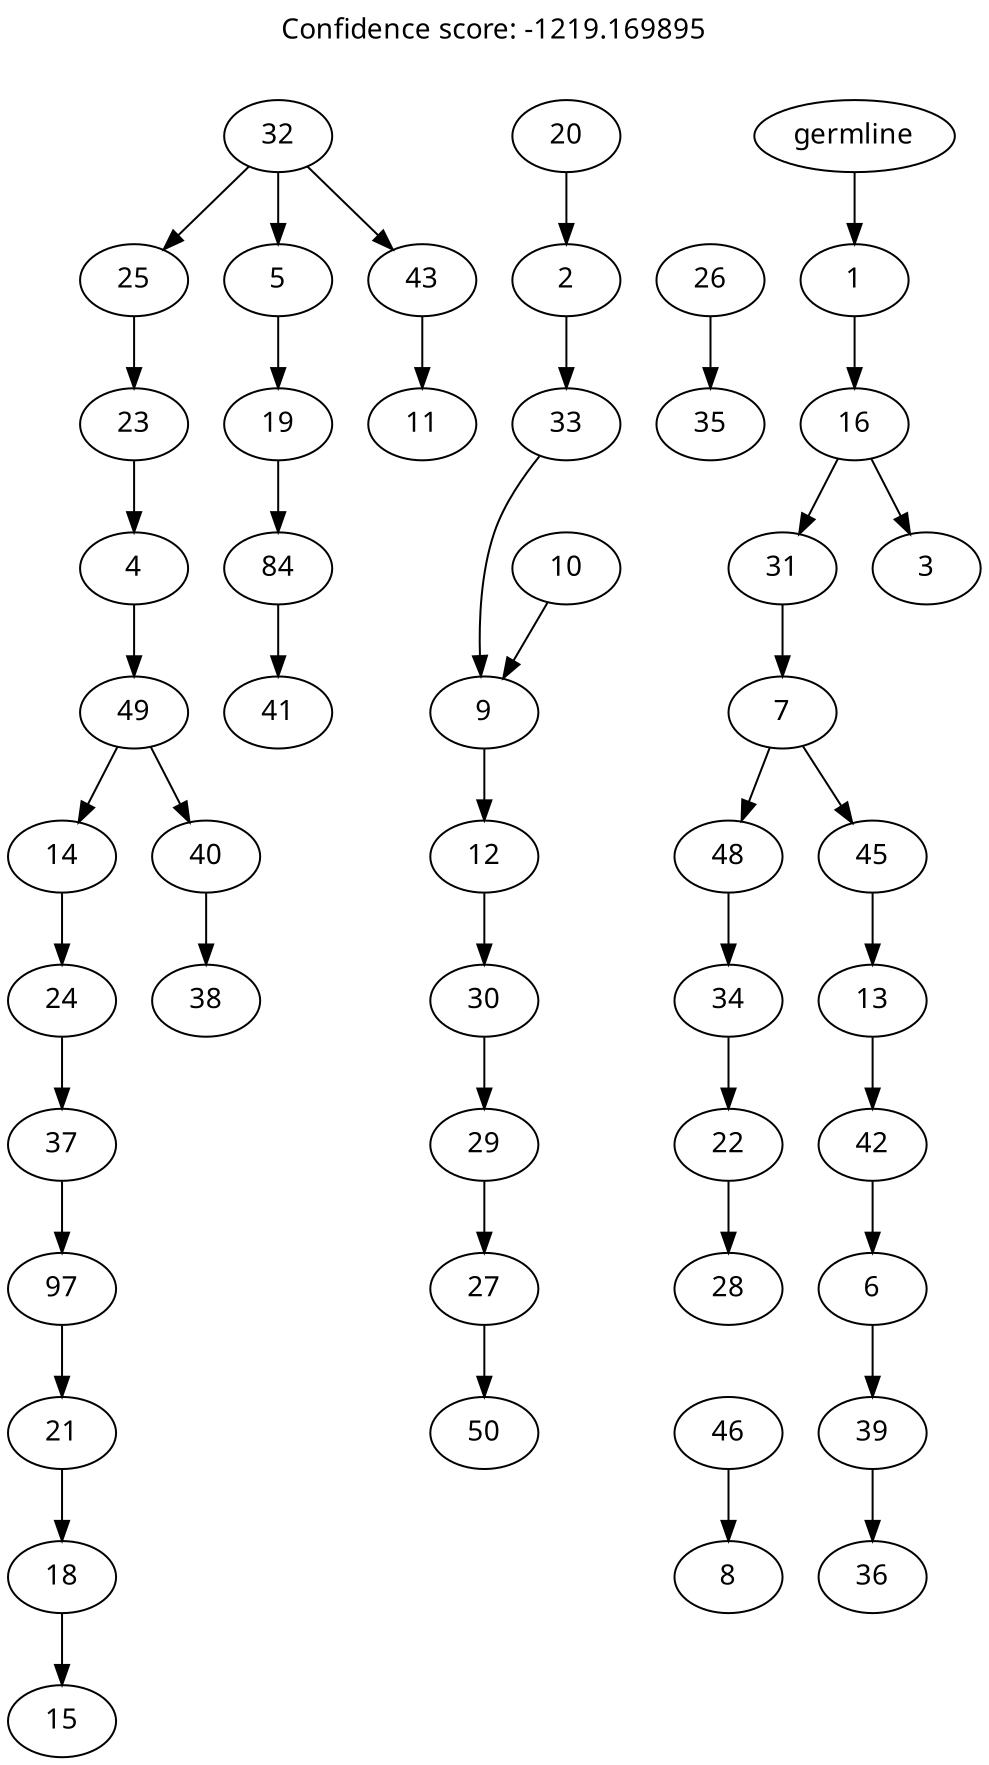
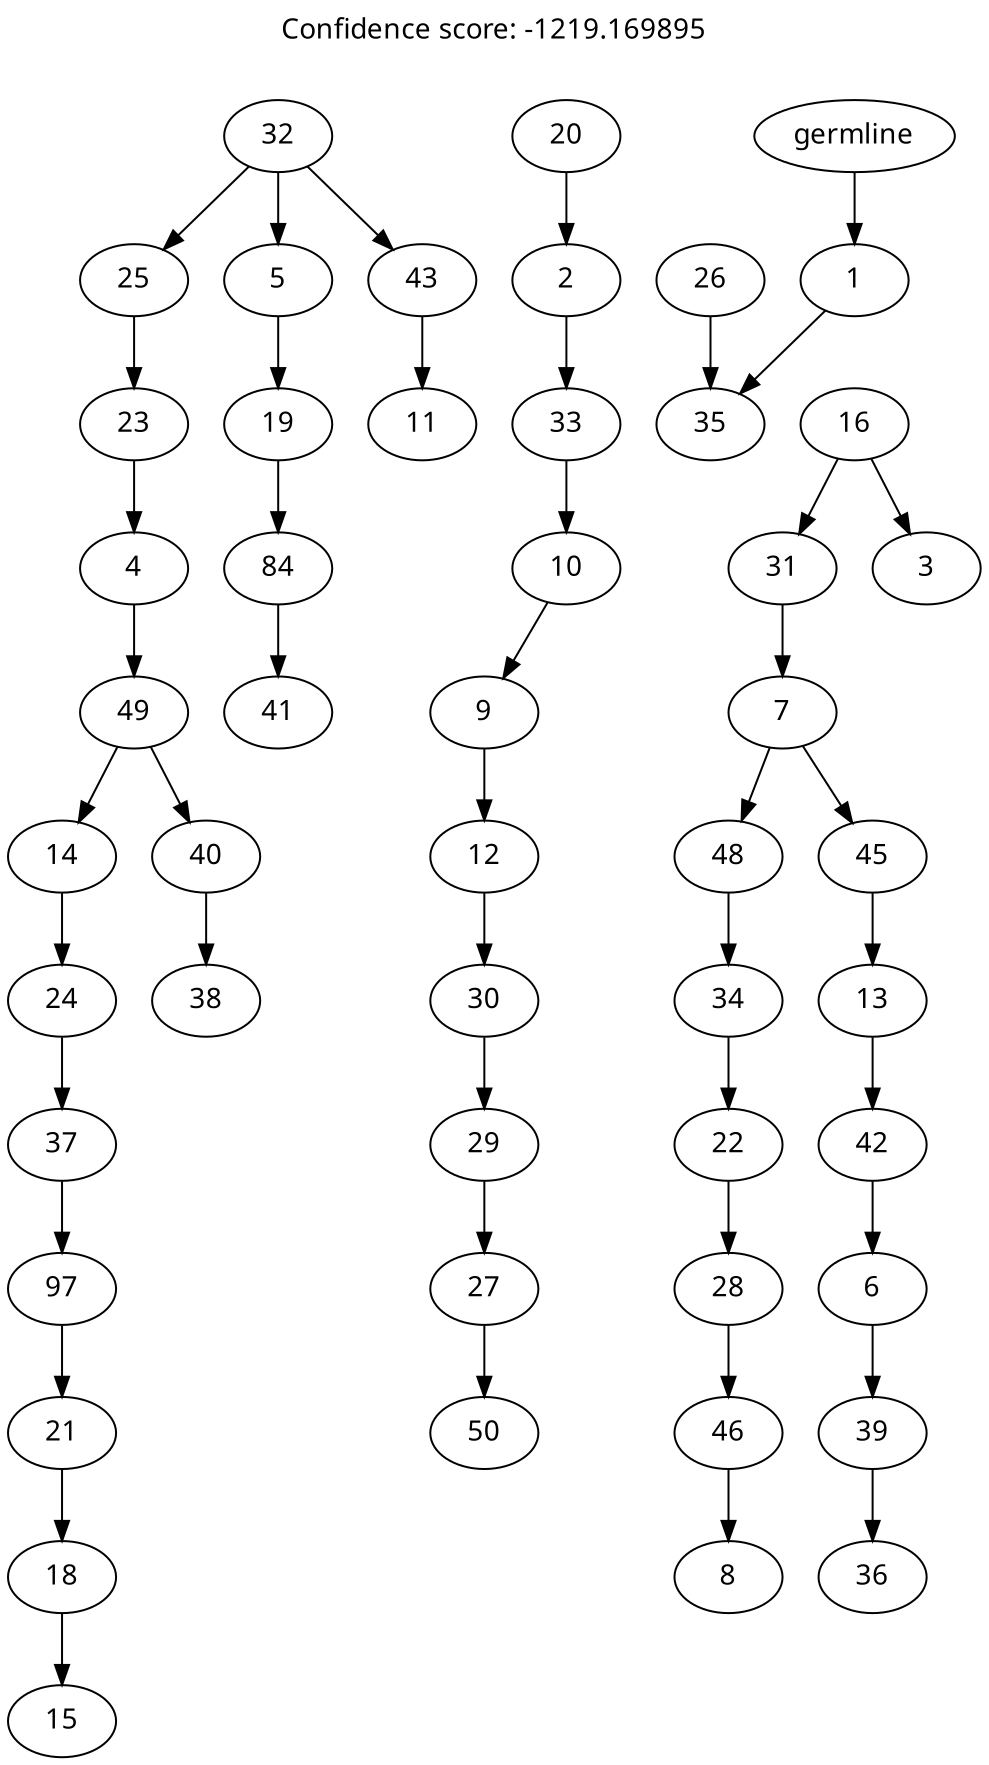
(855, 342) -> (790, 345)
(489, 550) -> (566, 487)
none -> (729, 1351)
